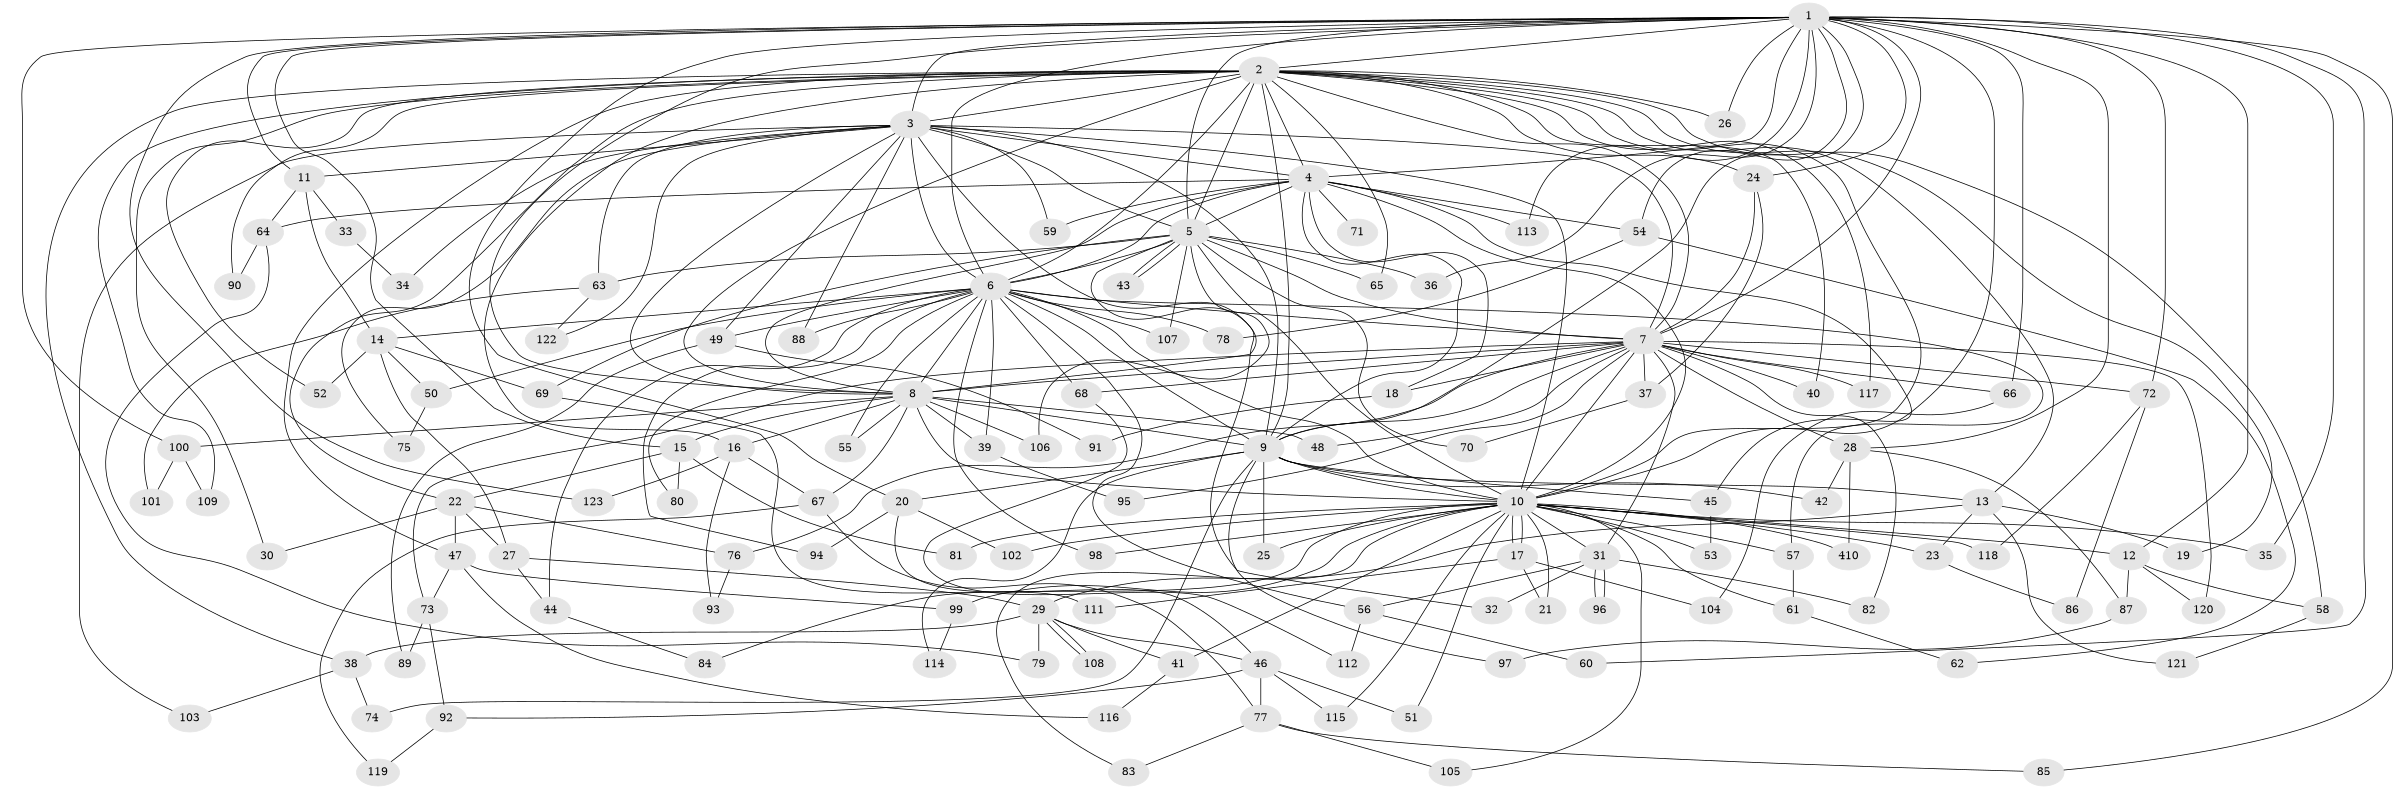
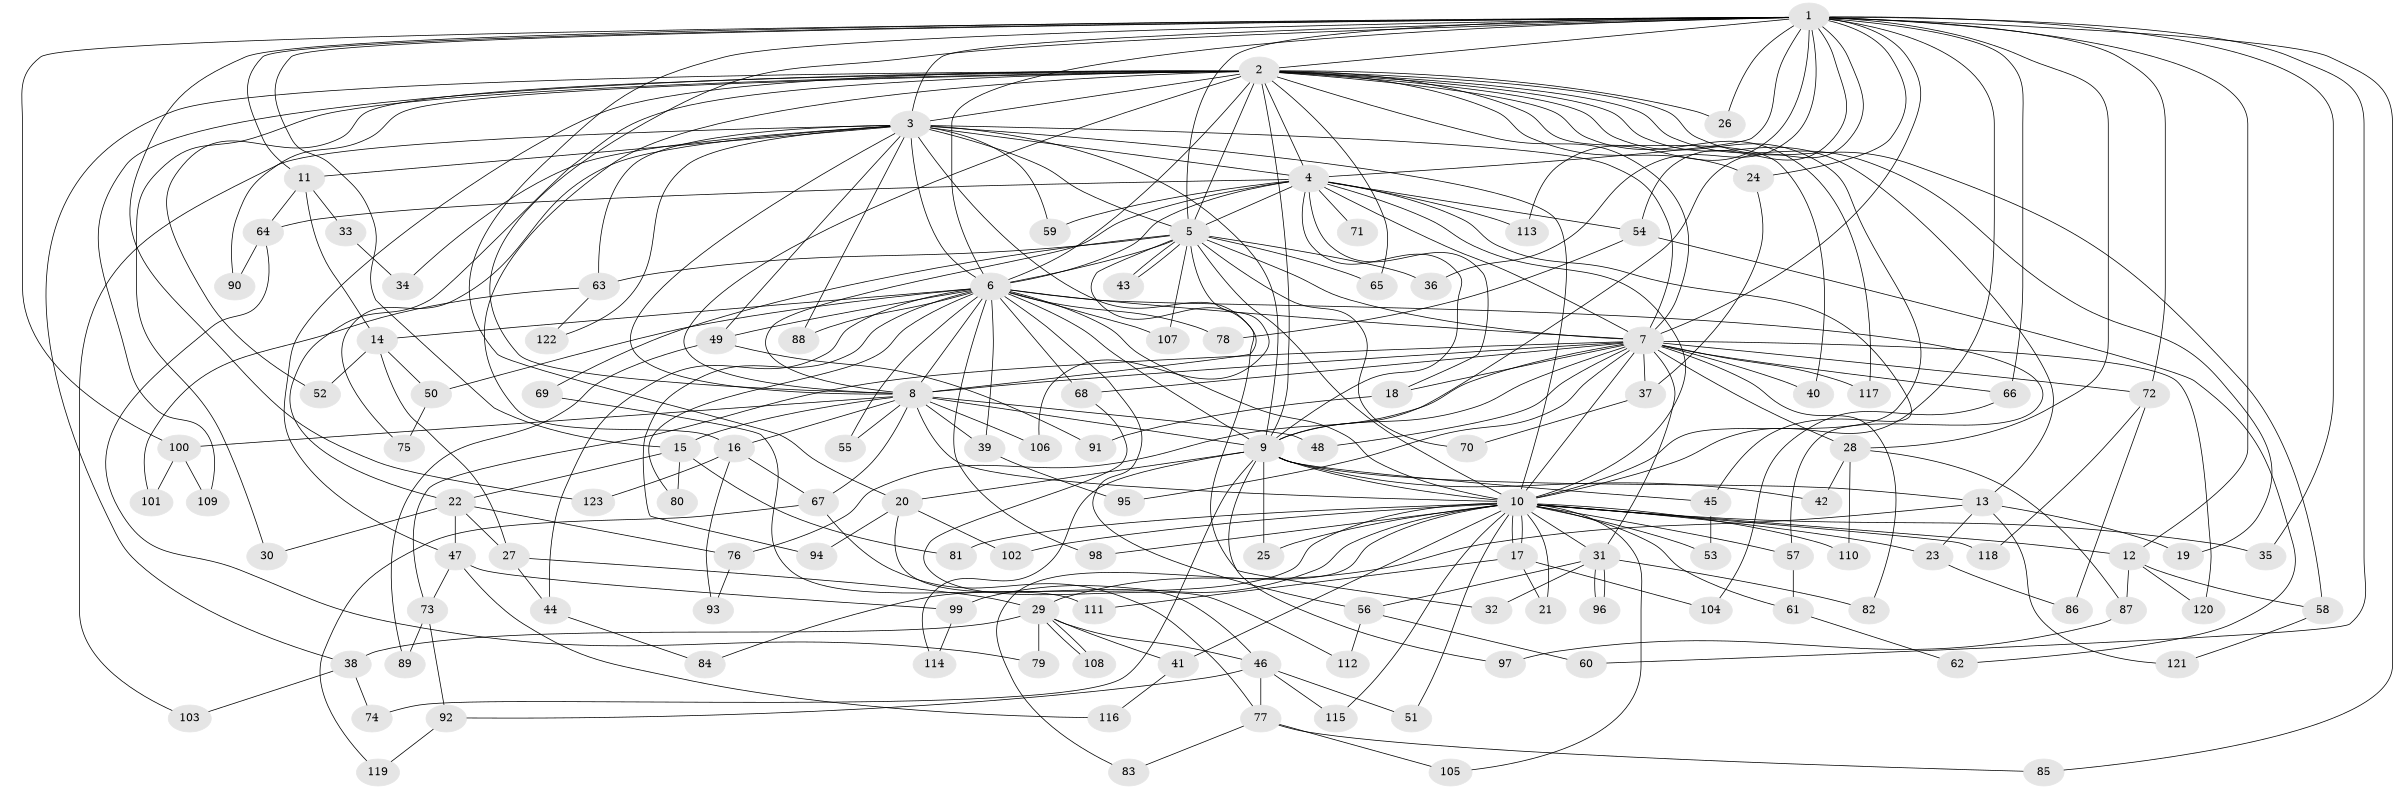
(1732, 278) -> (1477, 259)
(460, 368) -> none
(1849, 556) -> (1849, 556)
